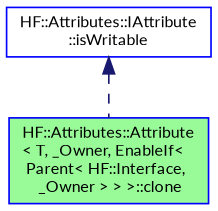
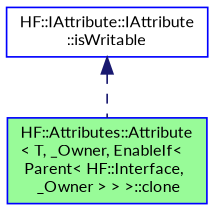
(109, 32) -> (107, 32)
